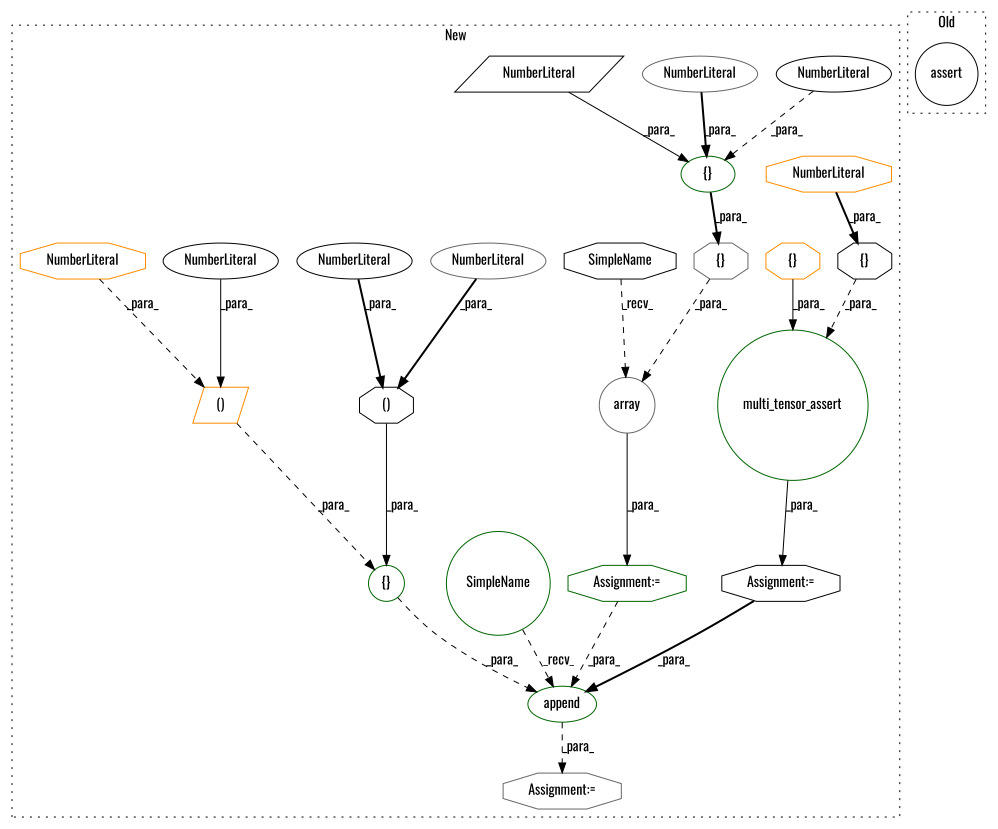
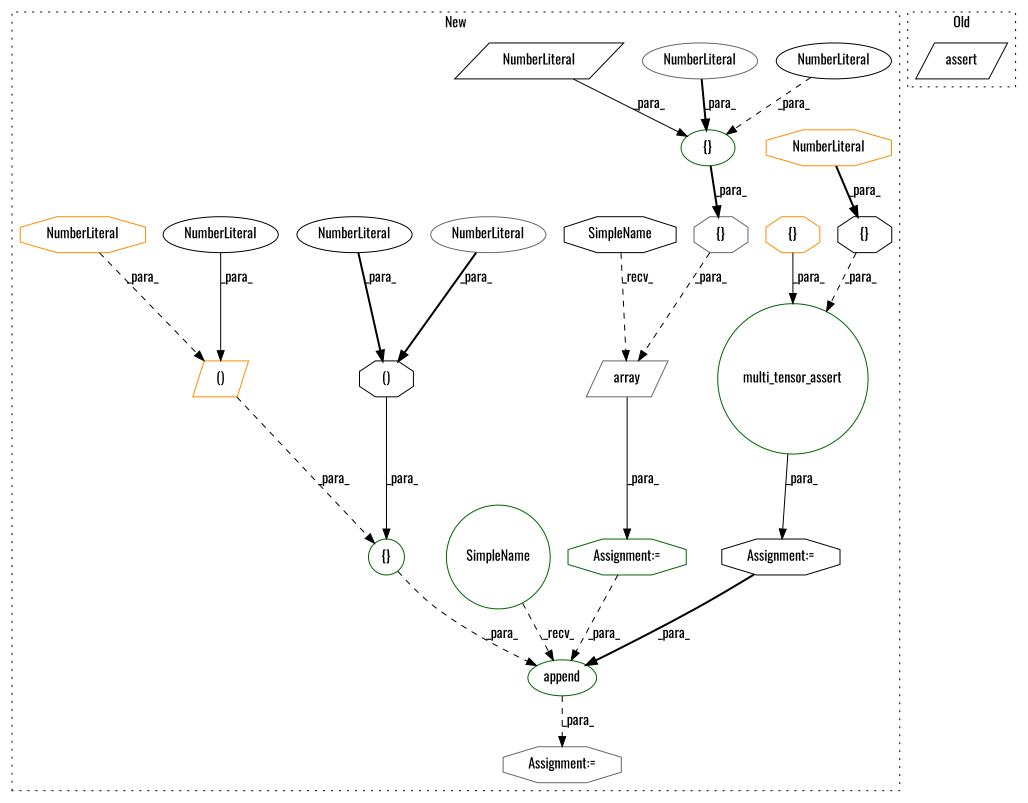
(947, 74) -> (962, 61)
(627, 405) -> (627, 379)
